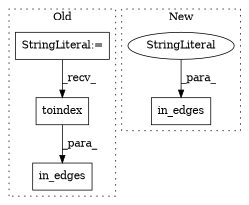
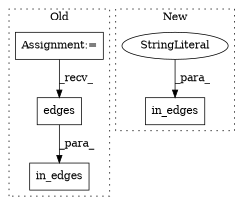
(62, 46) -> (59, 46)
(62, 111) -> (59, 111)
